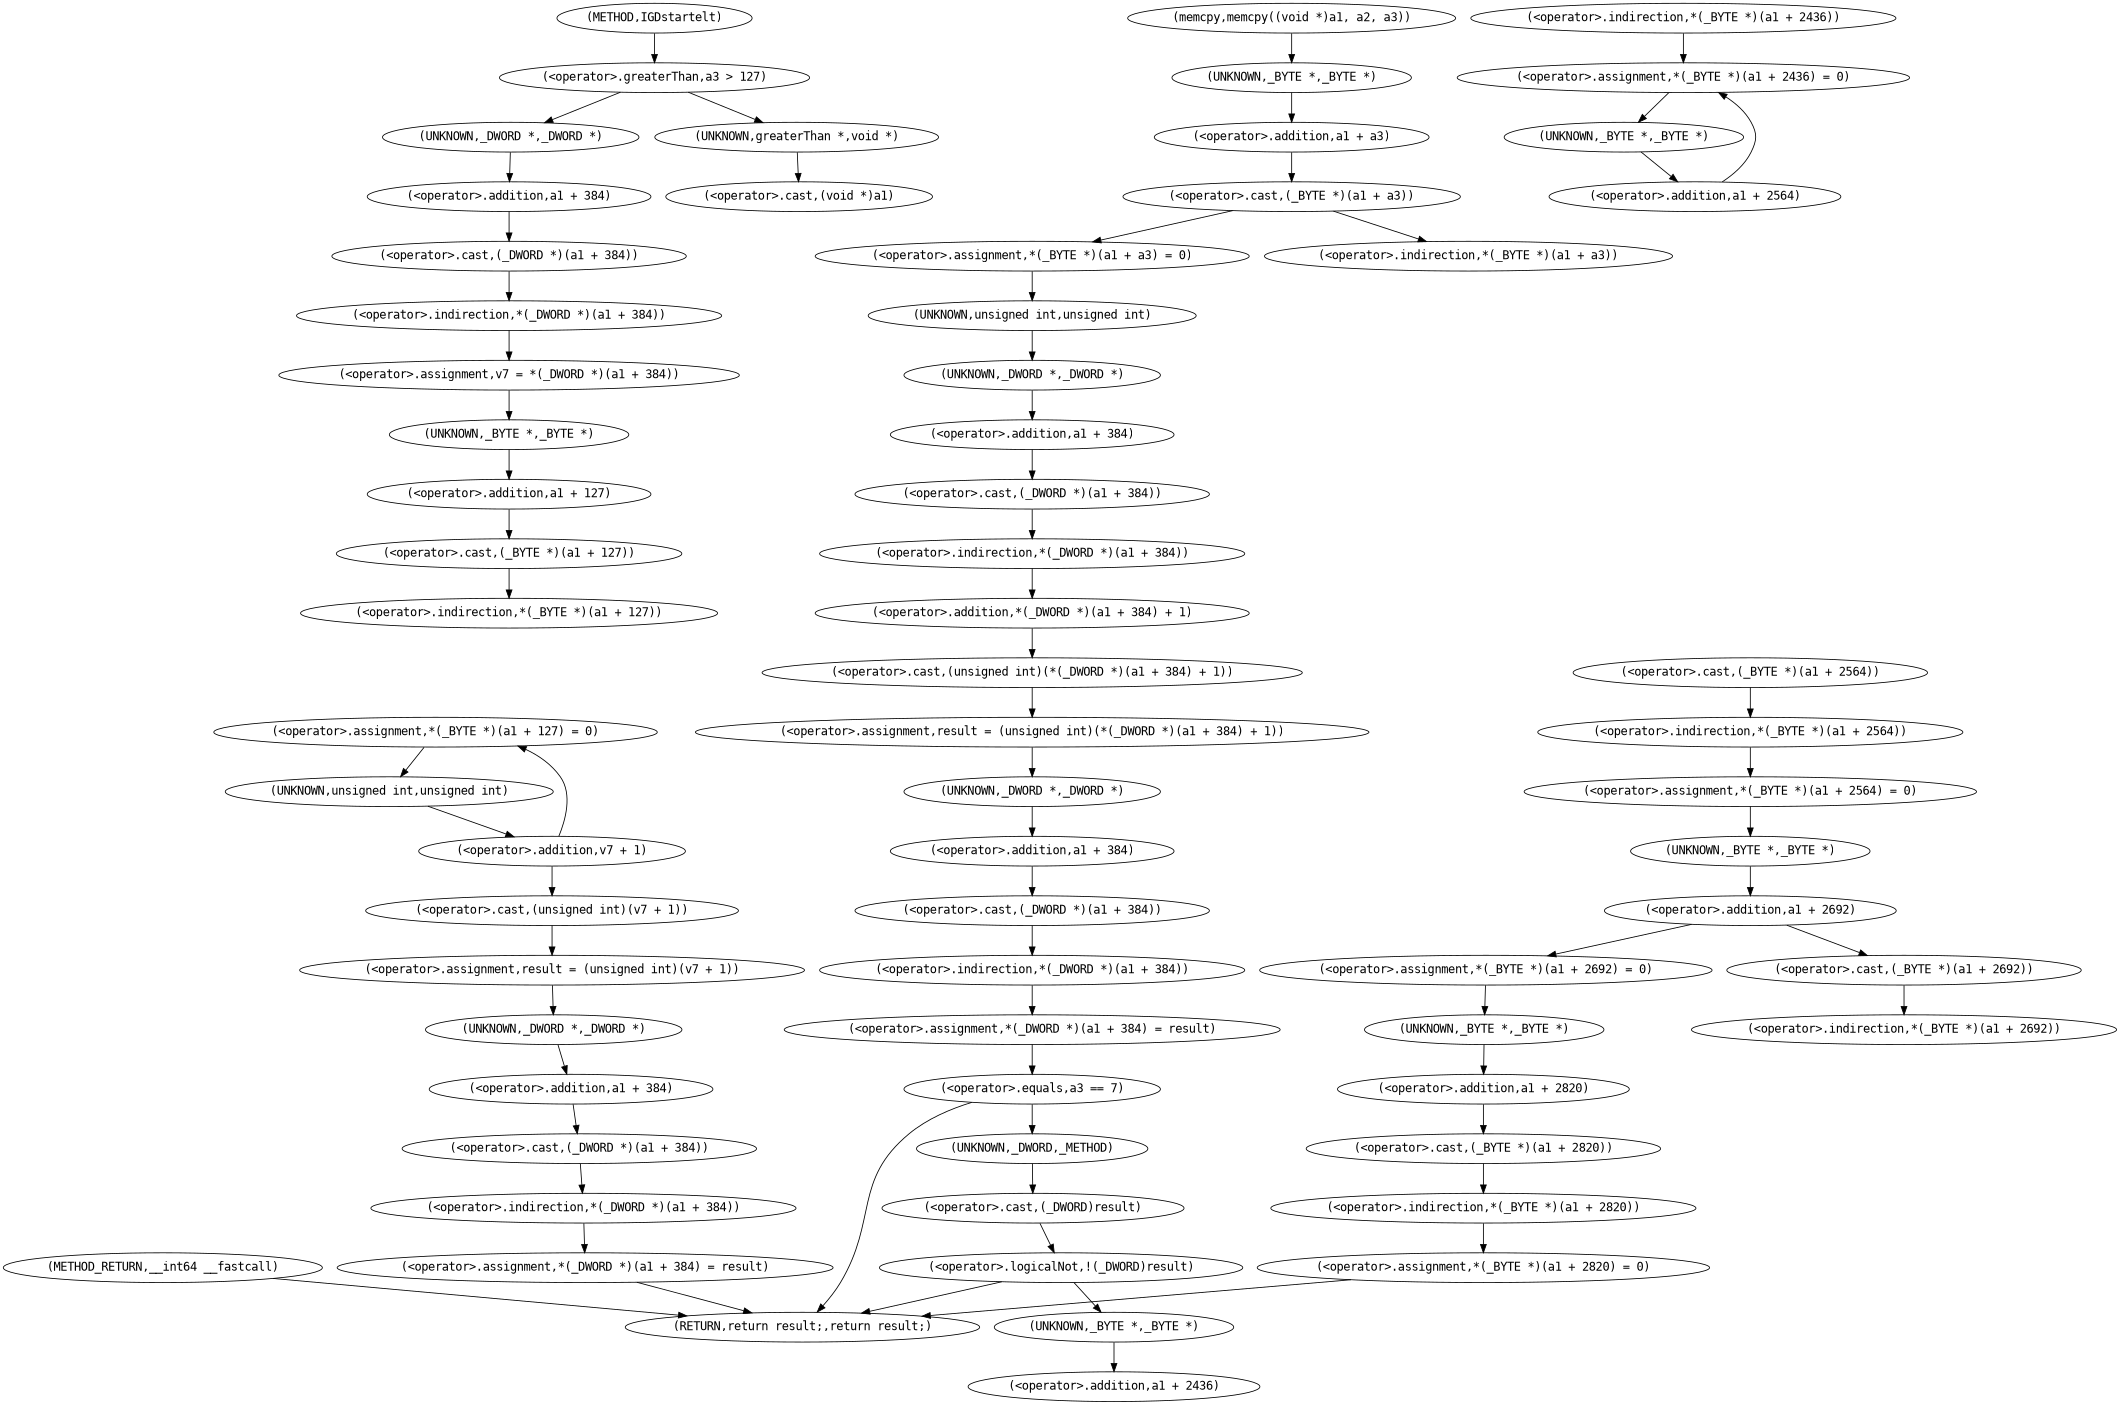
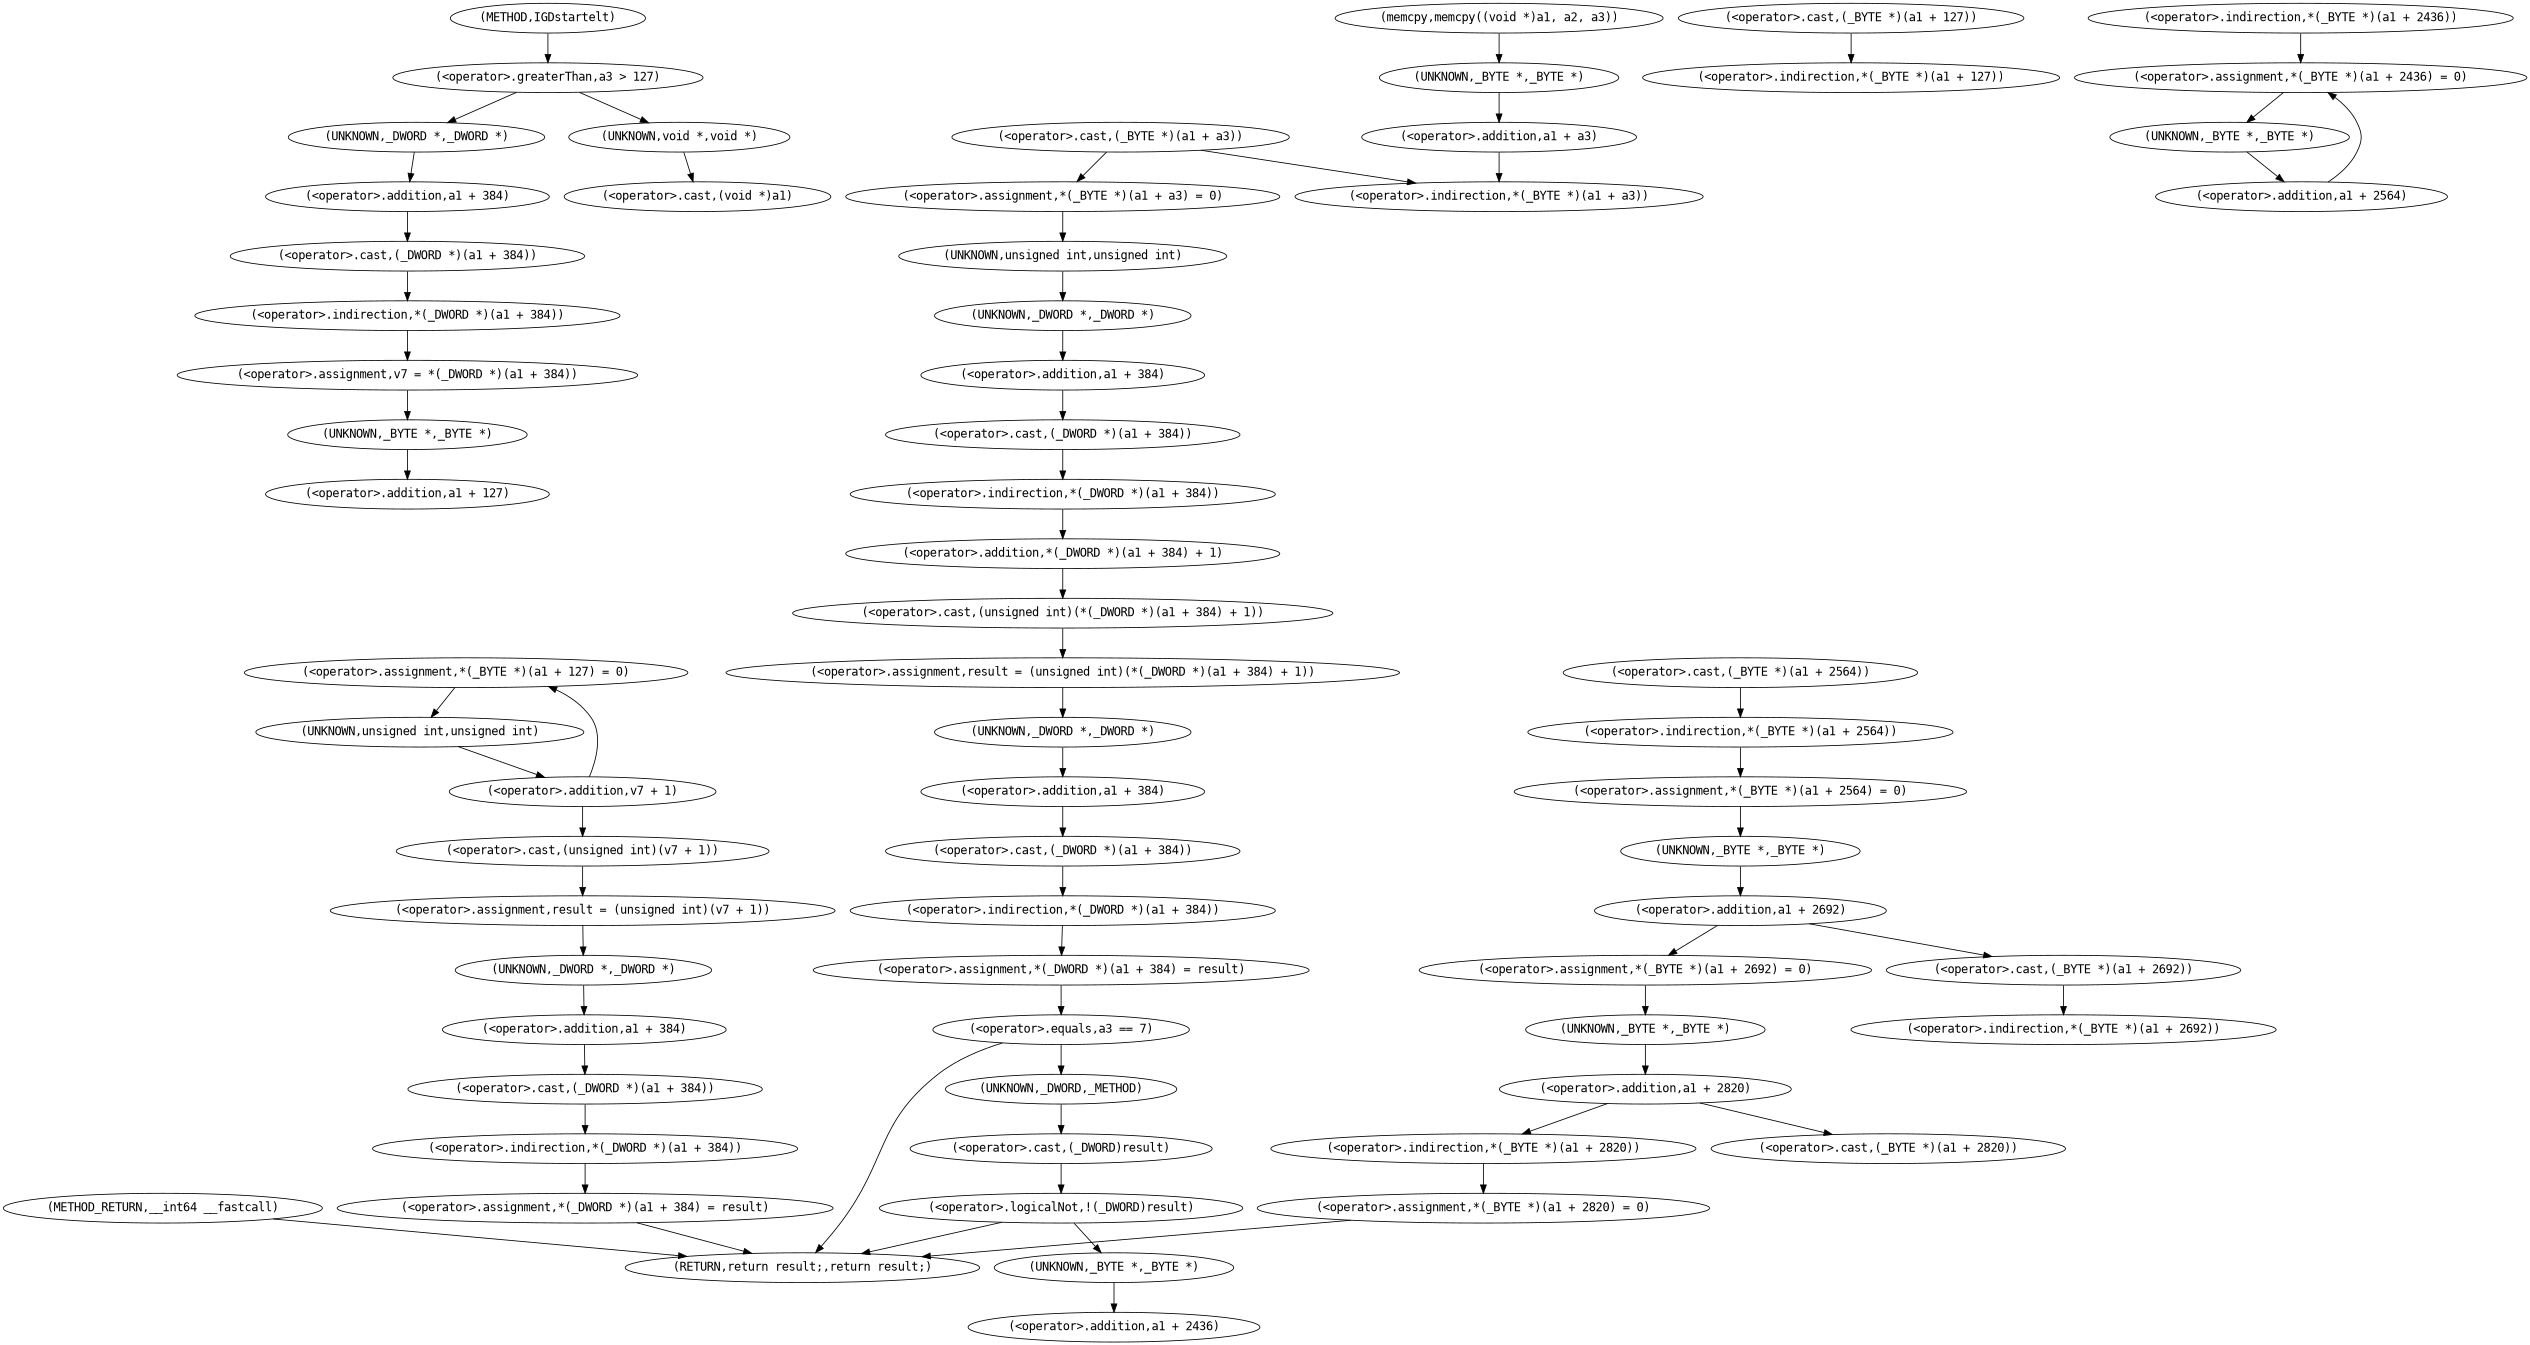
(797, 137) -> (679, 137)
(1292, 163) -> (1499, 163)
(509, 520) -> none
(1483, 1174) -> (1569, 1117)
